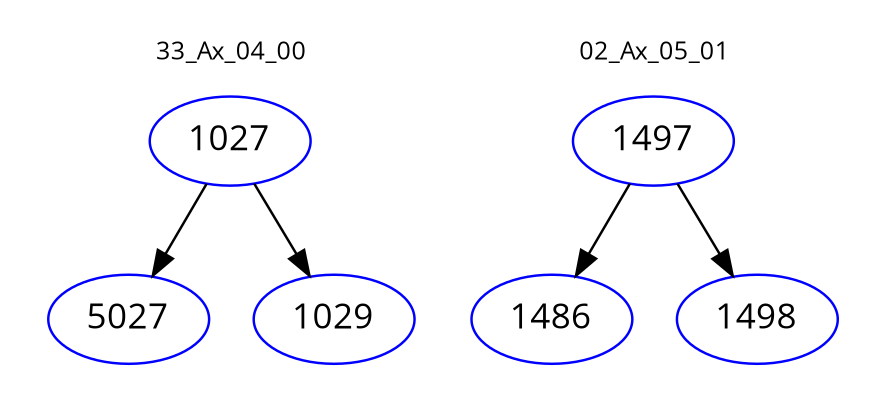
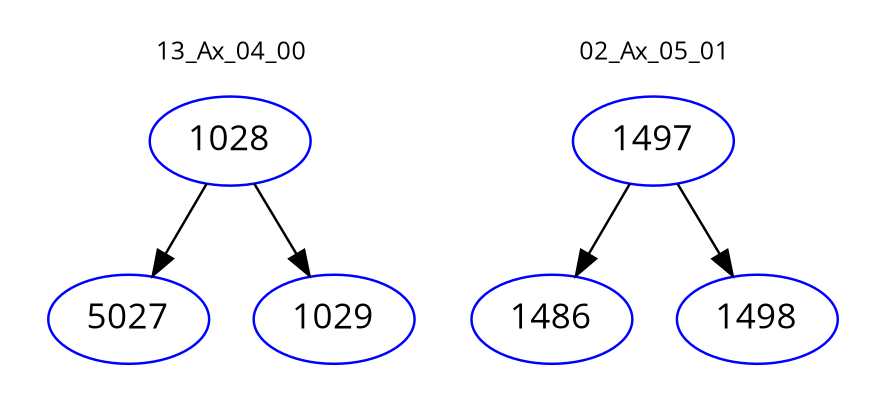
(231, 53) -> (231, 53)
(230, 141) -> (230, 141)
